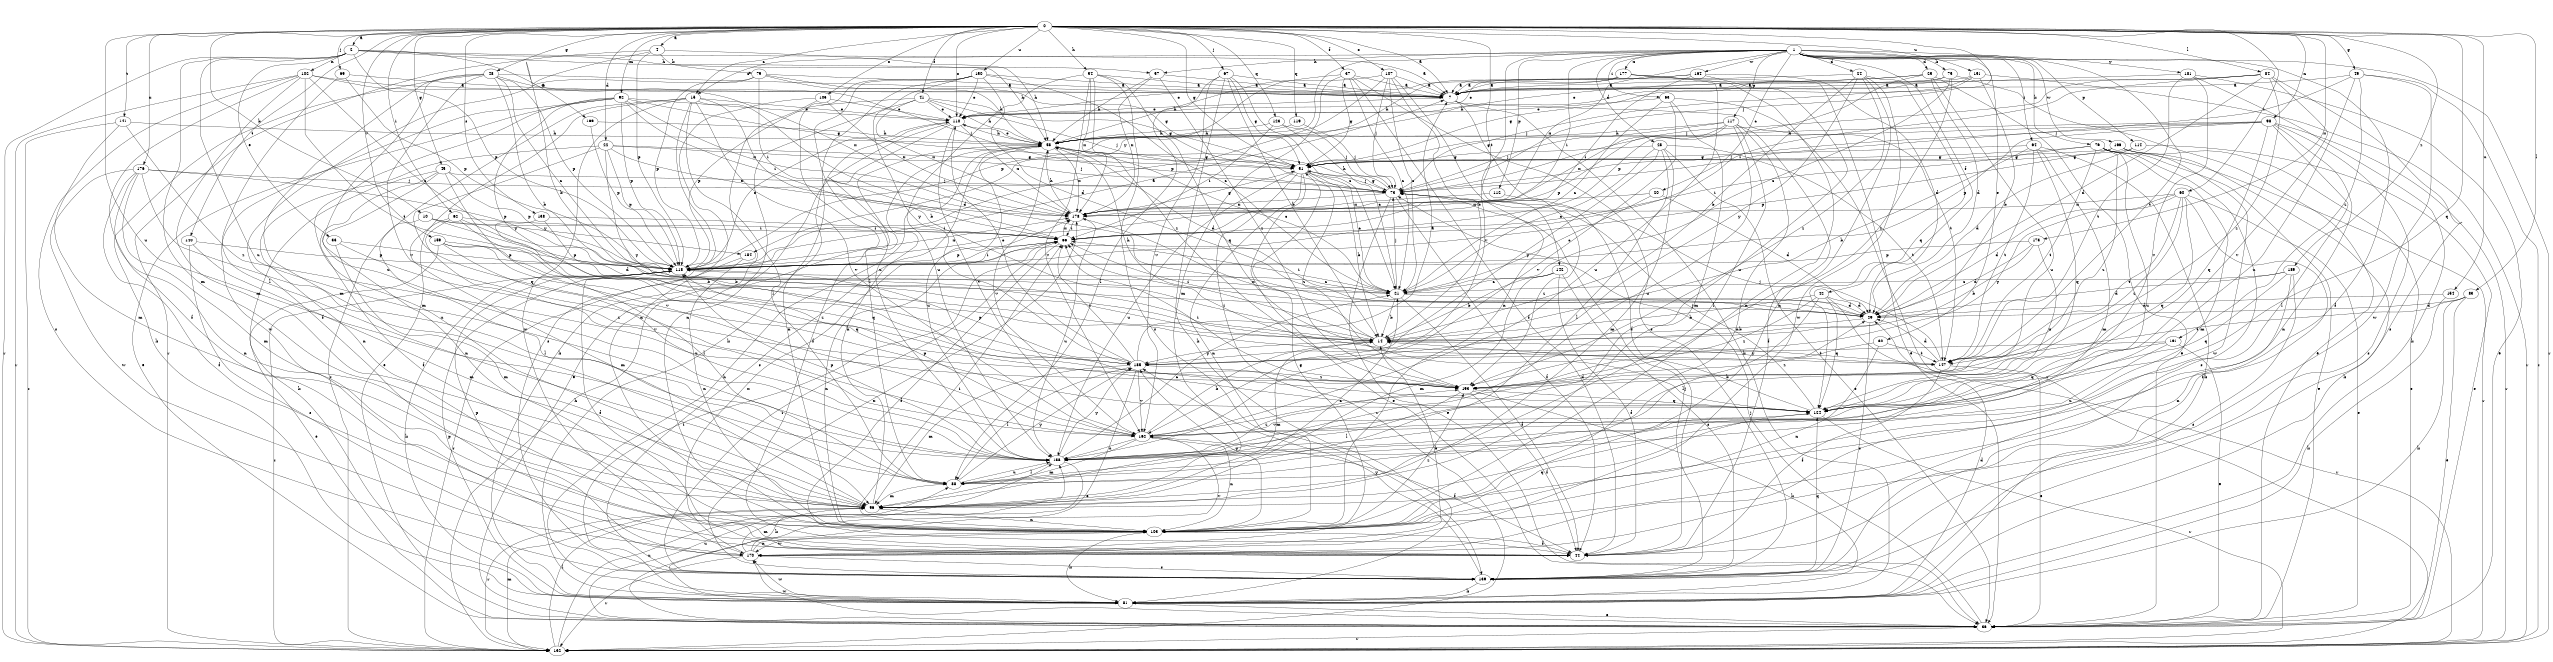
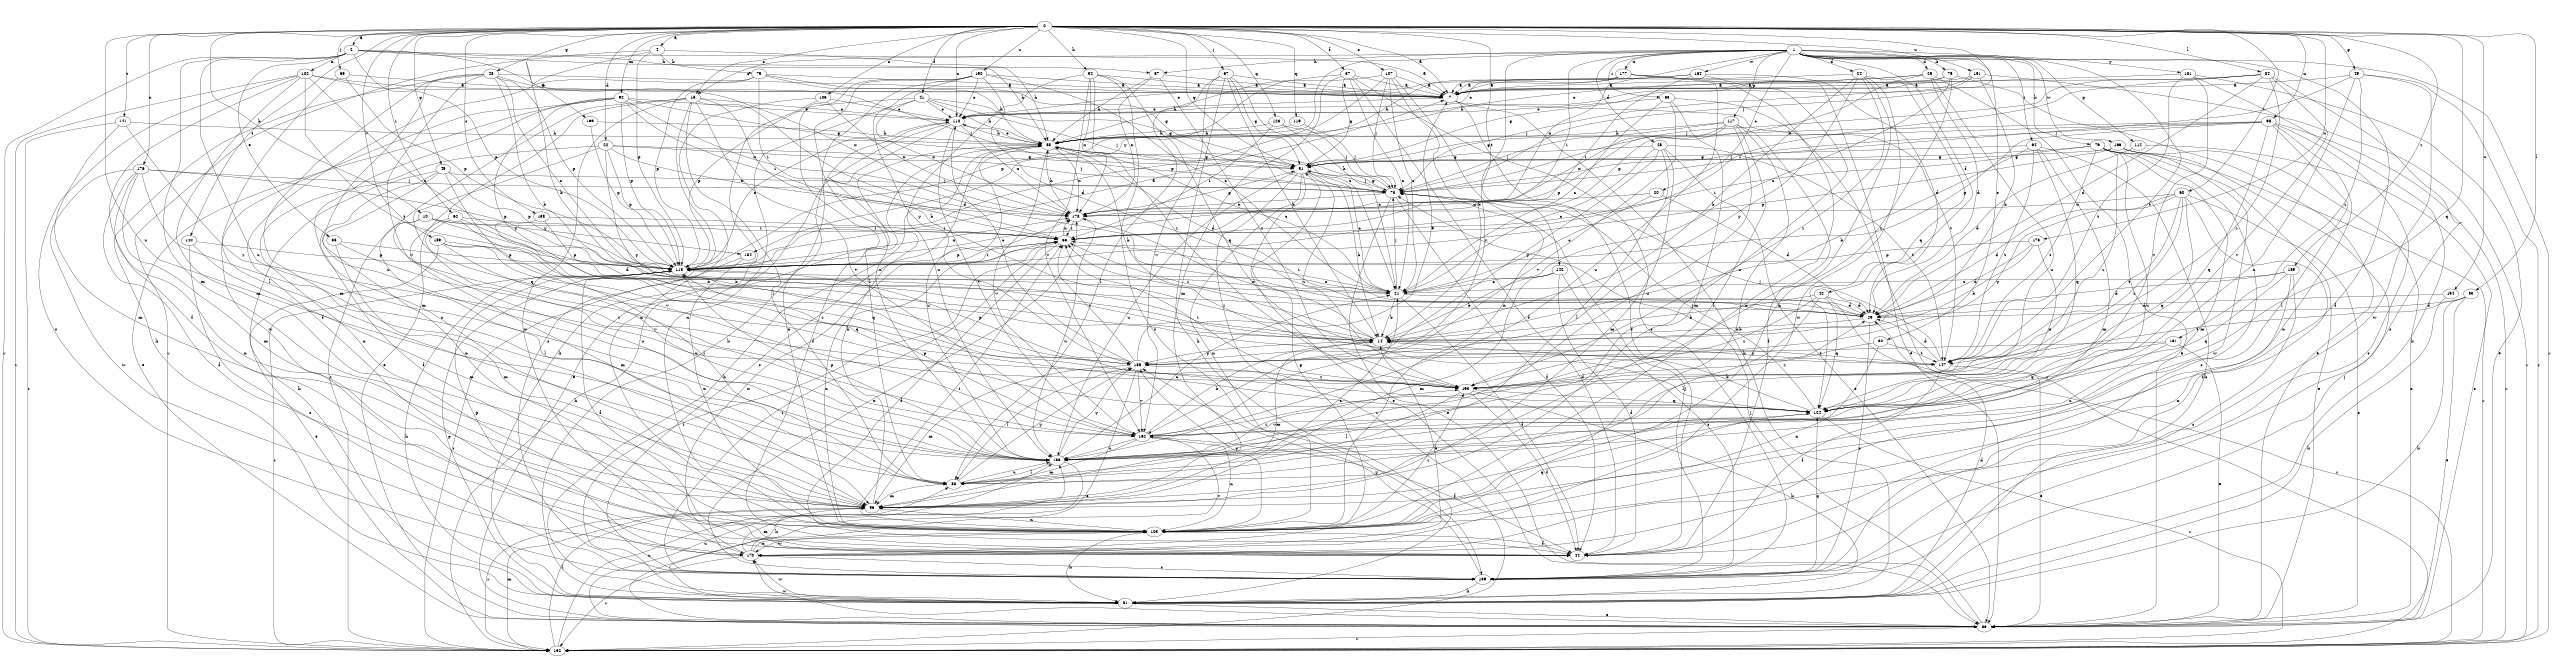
(1722, 160) -> none
(1497, 193) -> none
none -> (643, 347)
(2345, 377) -> (2345, 377)
